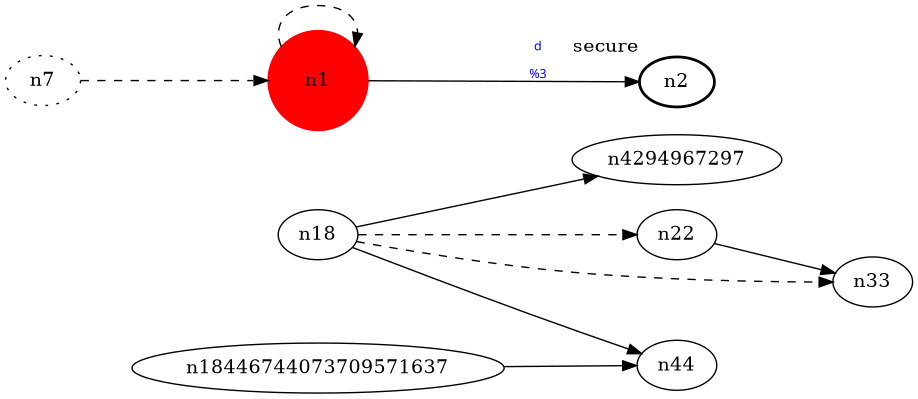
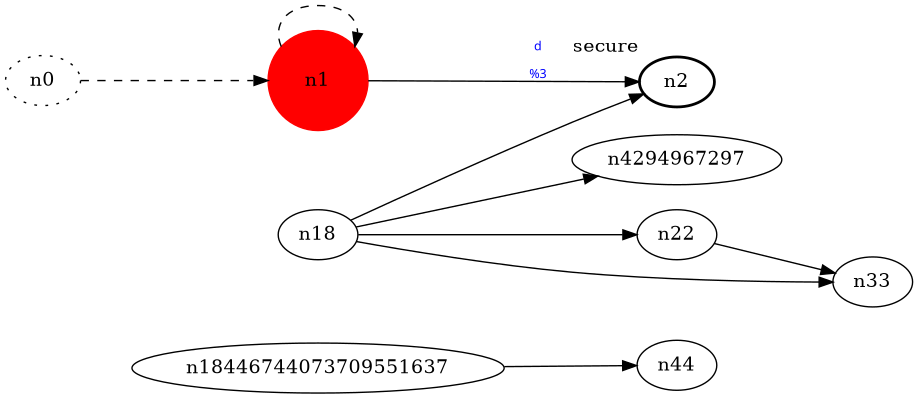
(43, 81) -> (43, 81)
(490, 235) -> (490, 235)
(587, 273) -> (587, 273)
(490, 299) -> (490, 158)
(318, 368) -> (318, 368)
